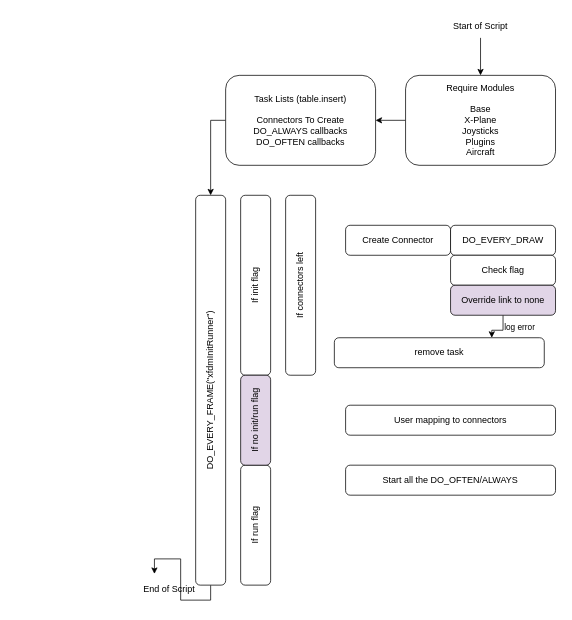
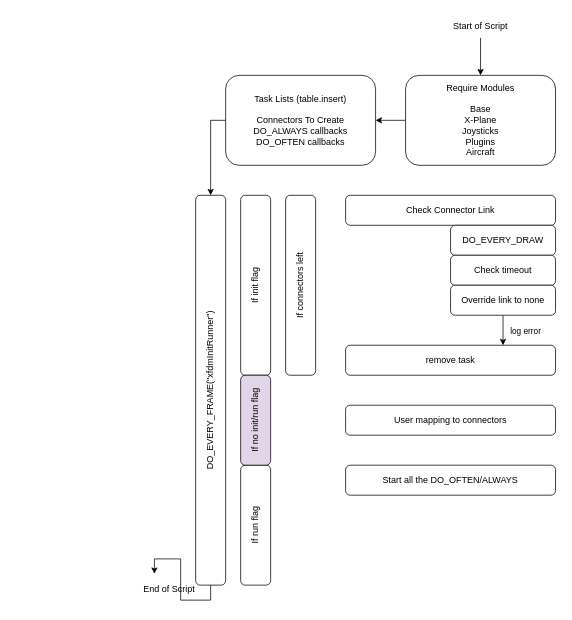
none -> (450, 210)
(398, 240) -> none
(503, 270) -> (503, 270)
(503, 300) -> (503, 300)
(439, 353) -> (450, 360)
